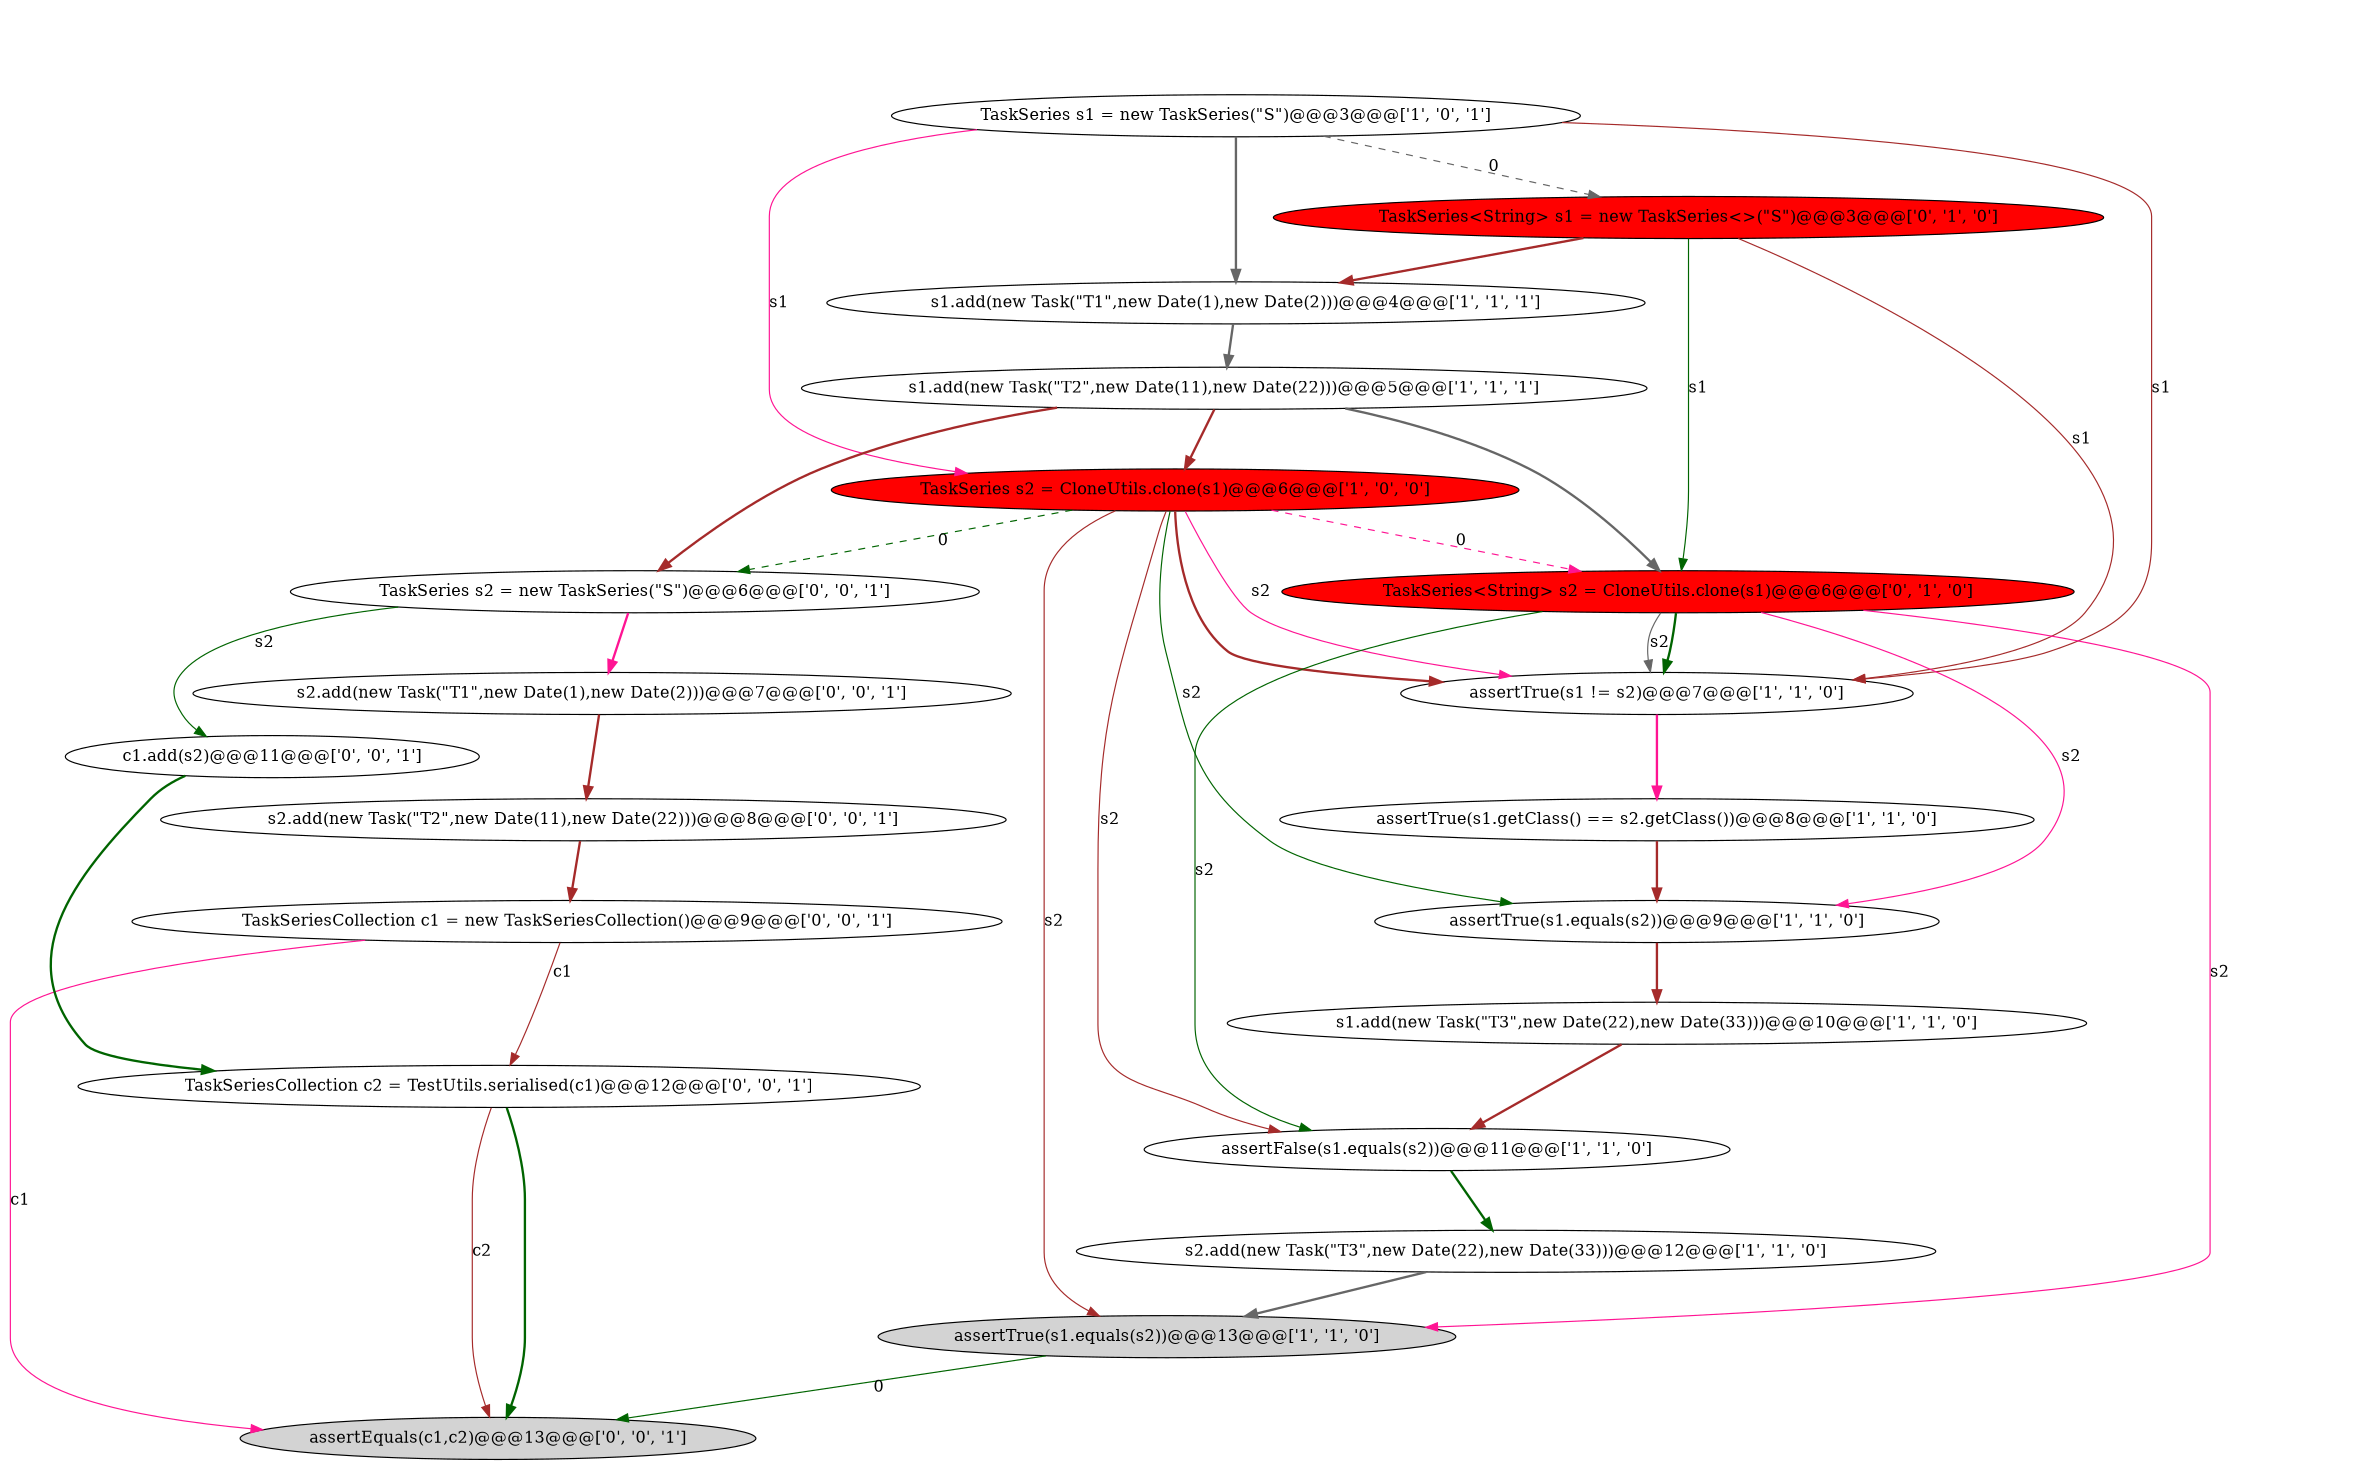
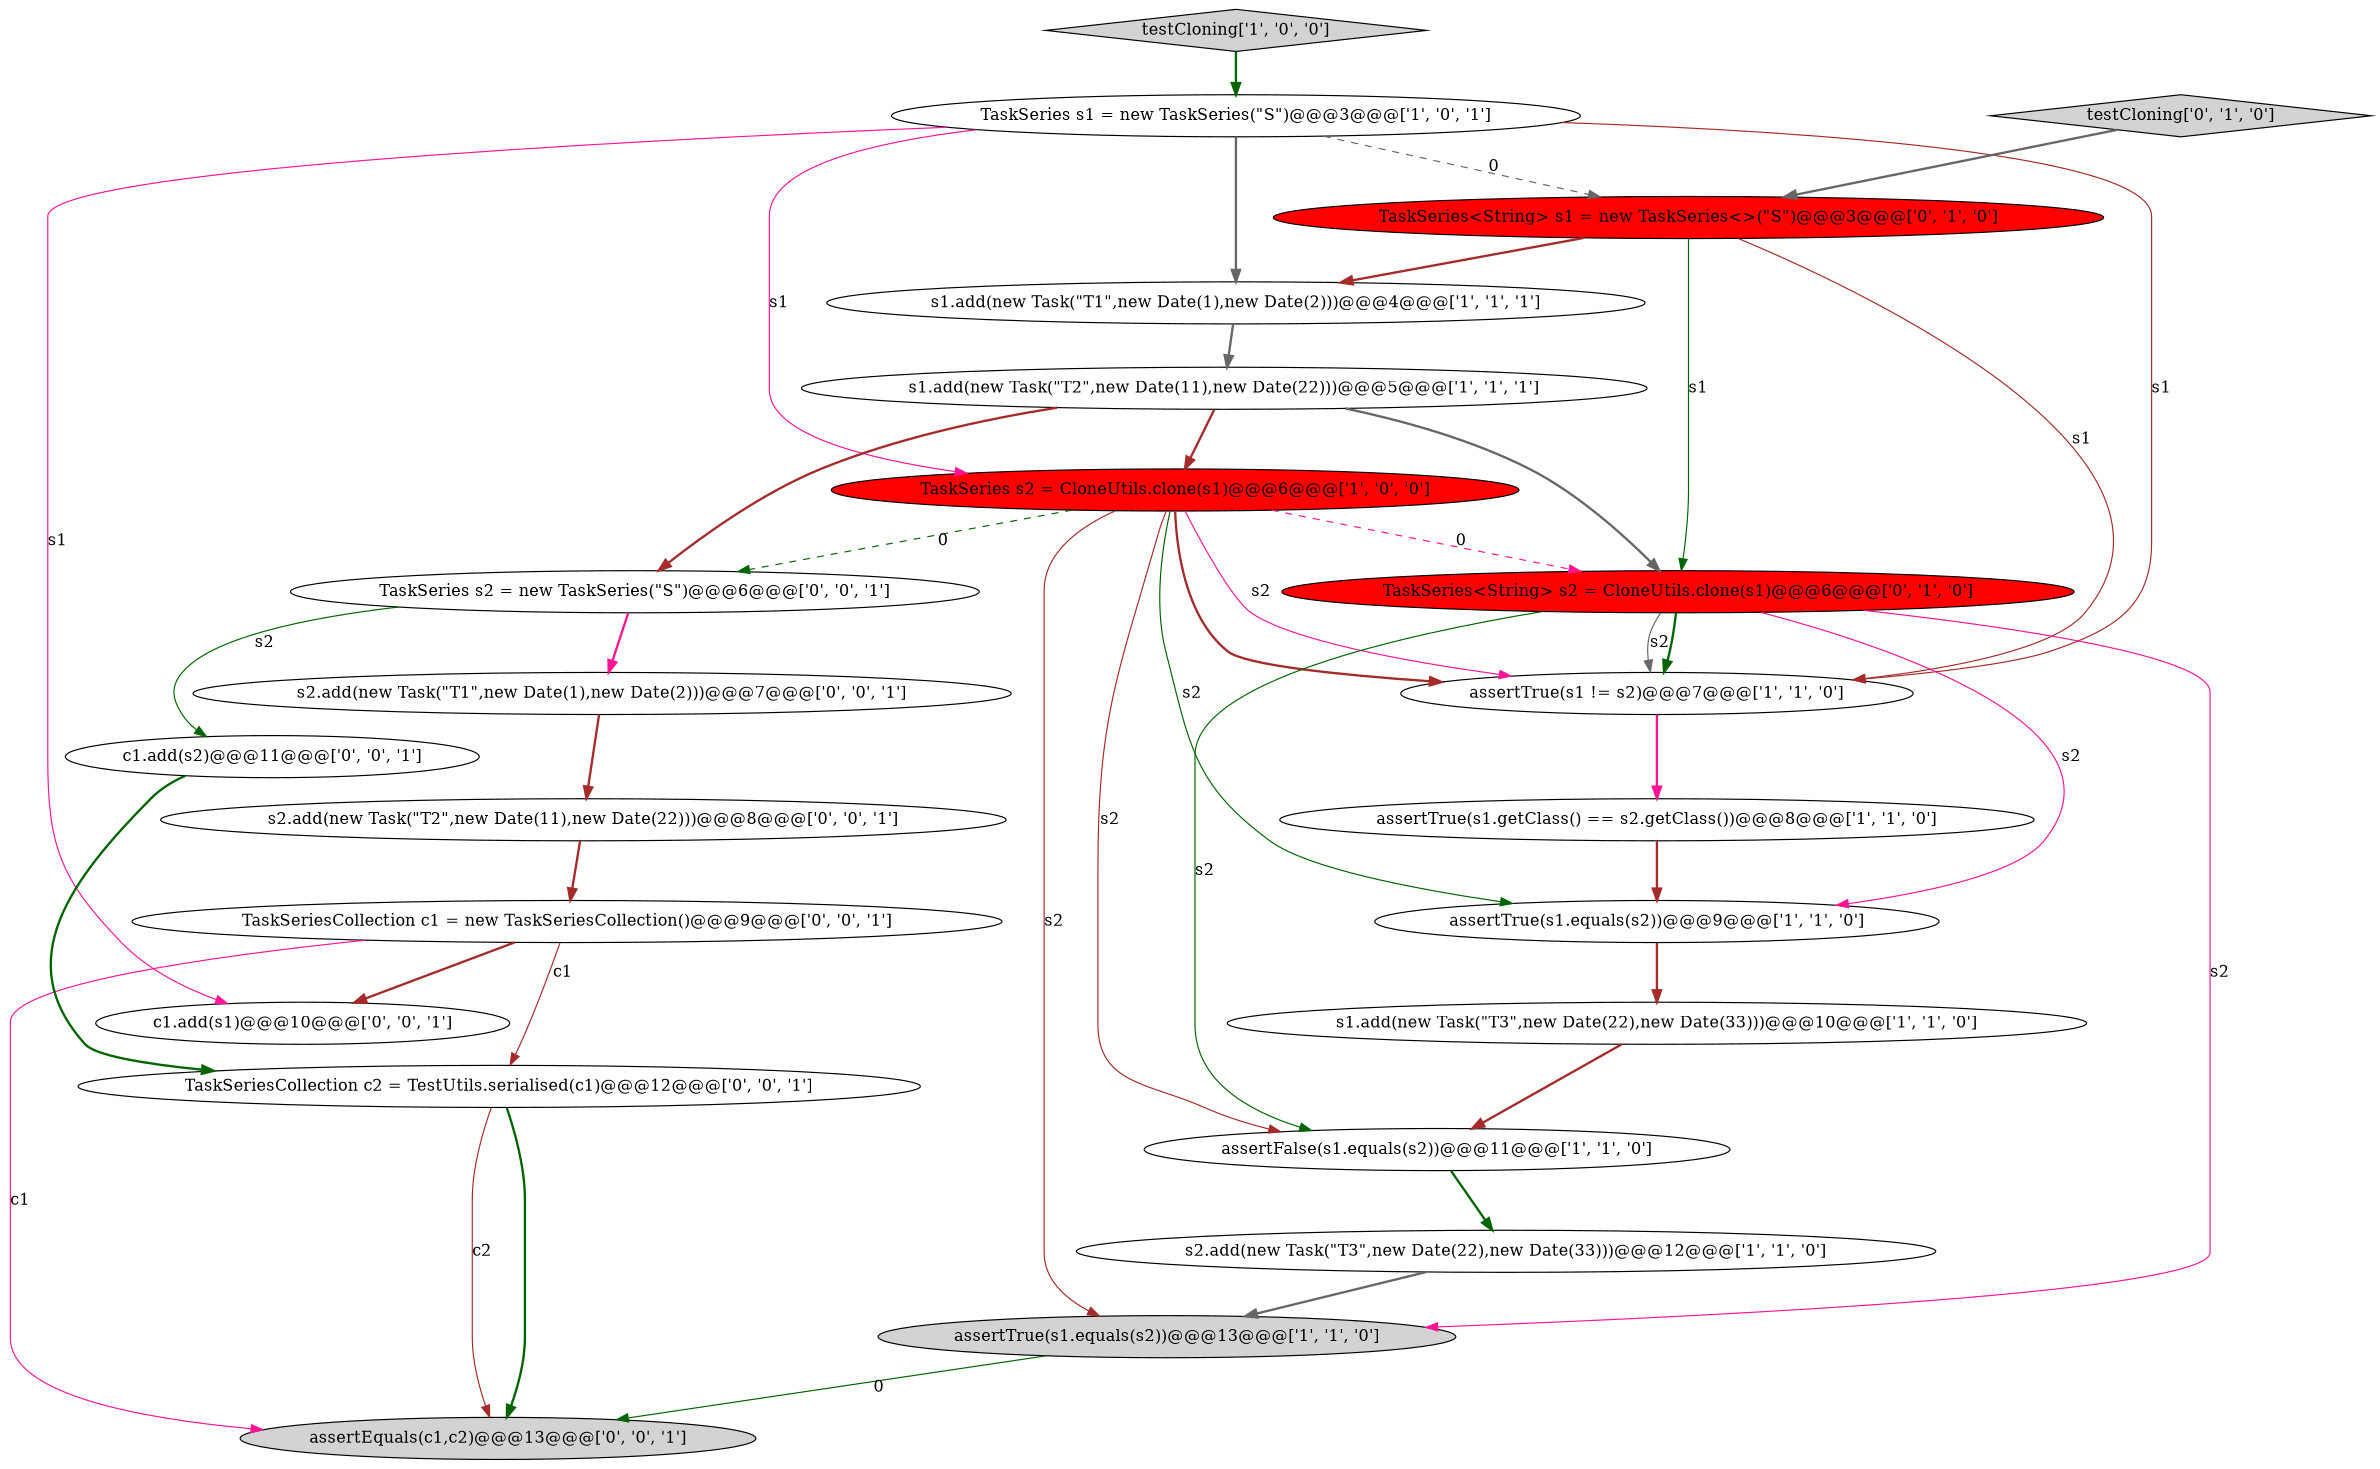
none -> (1236, 30)
none -> (2181, 116)
none -> (303, 1023)
